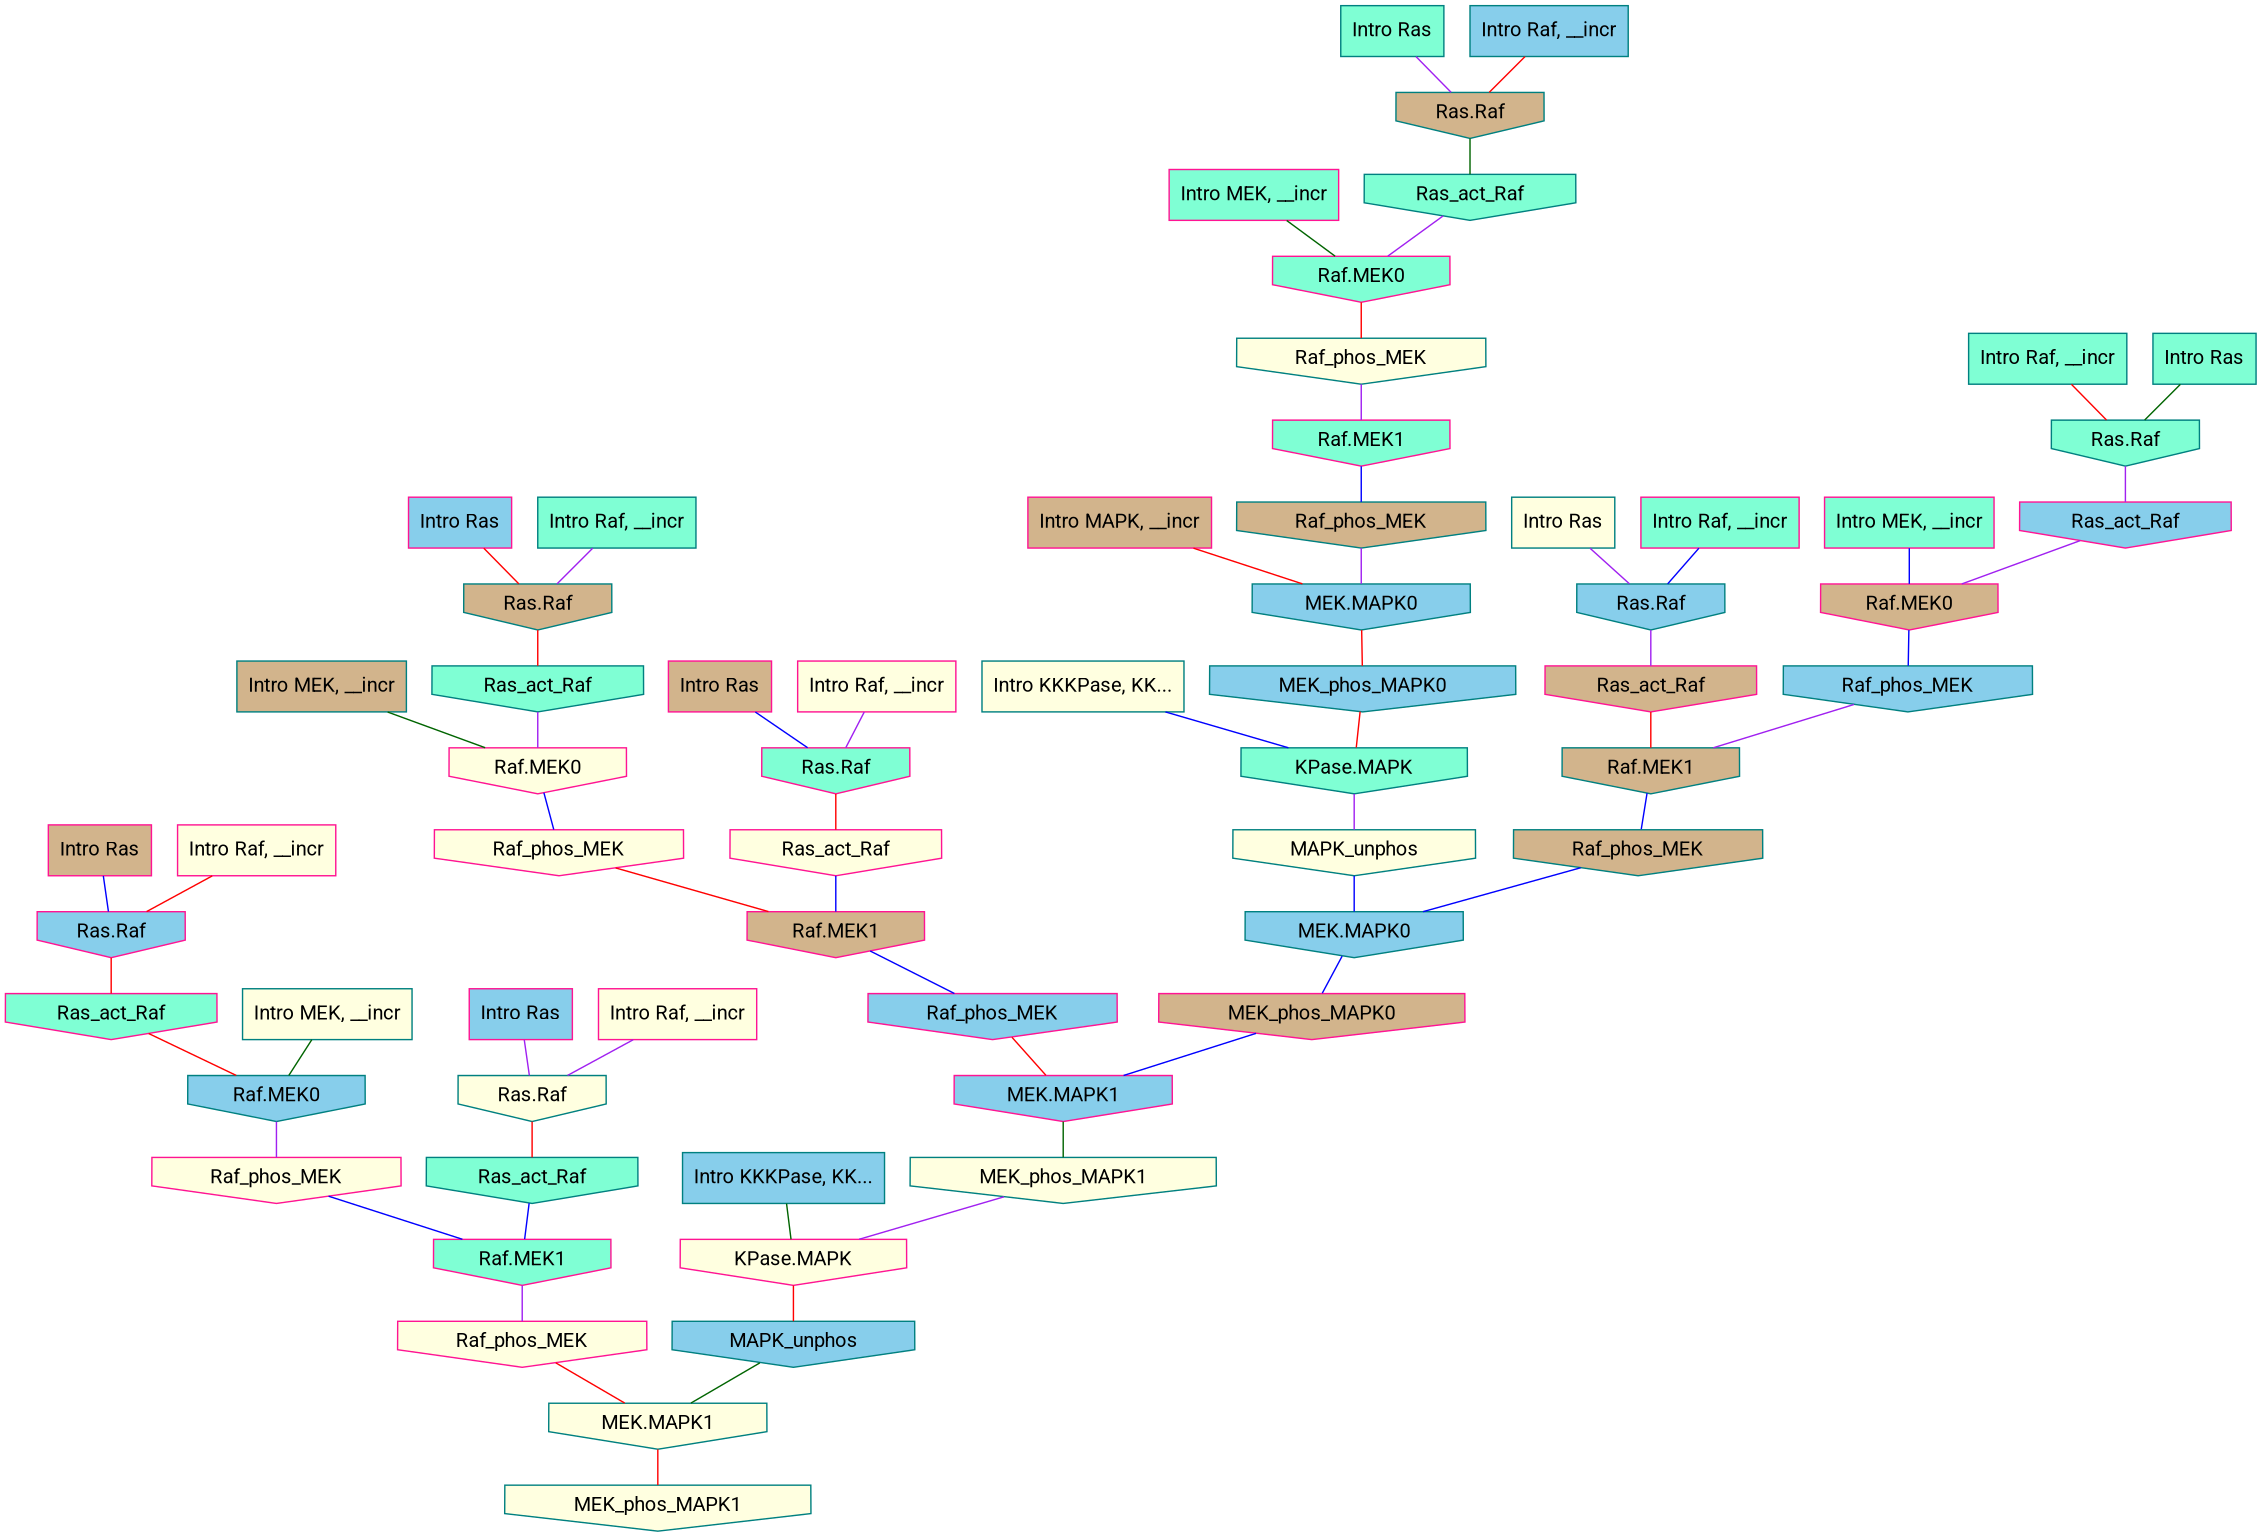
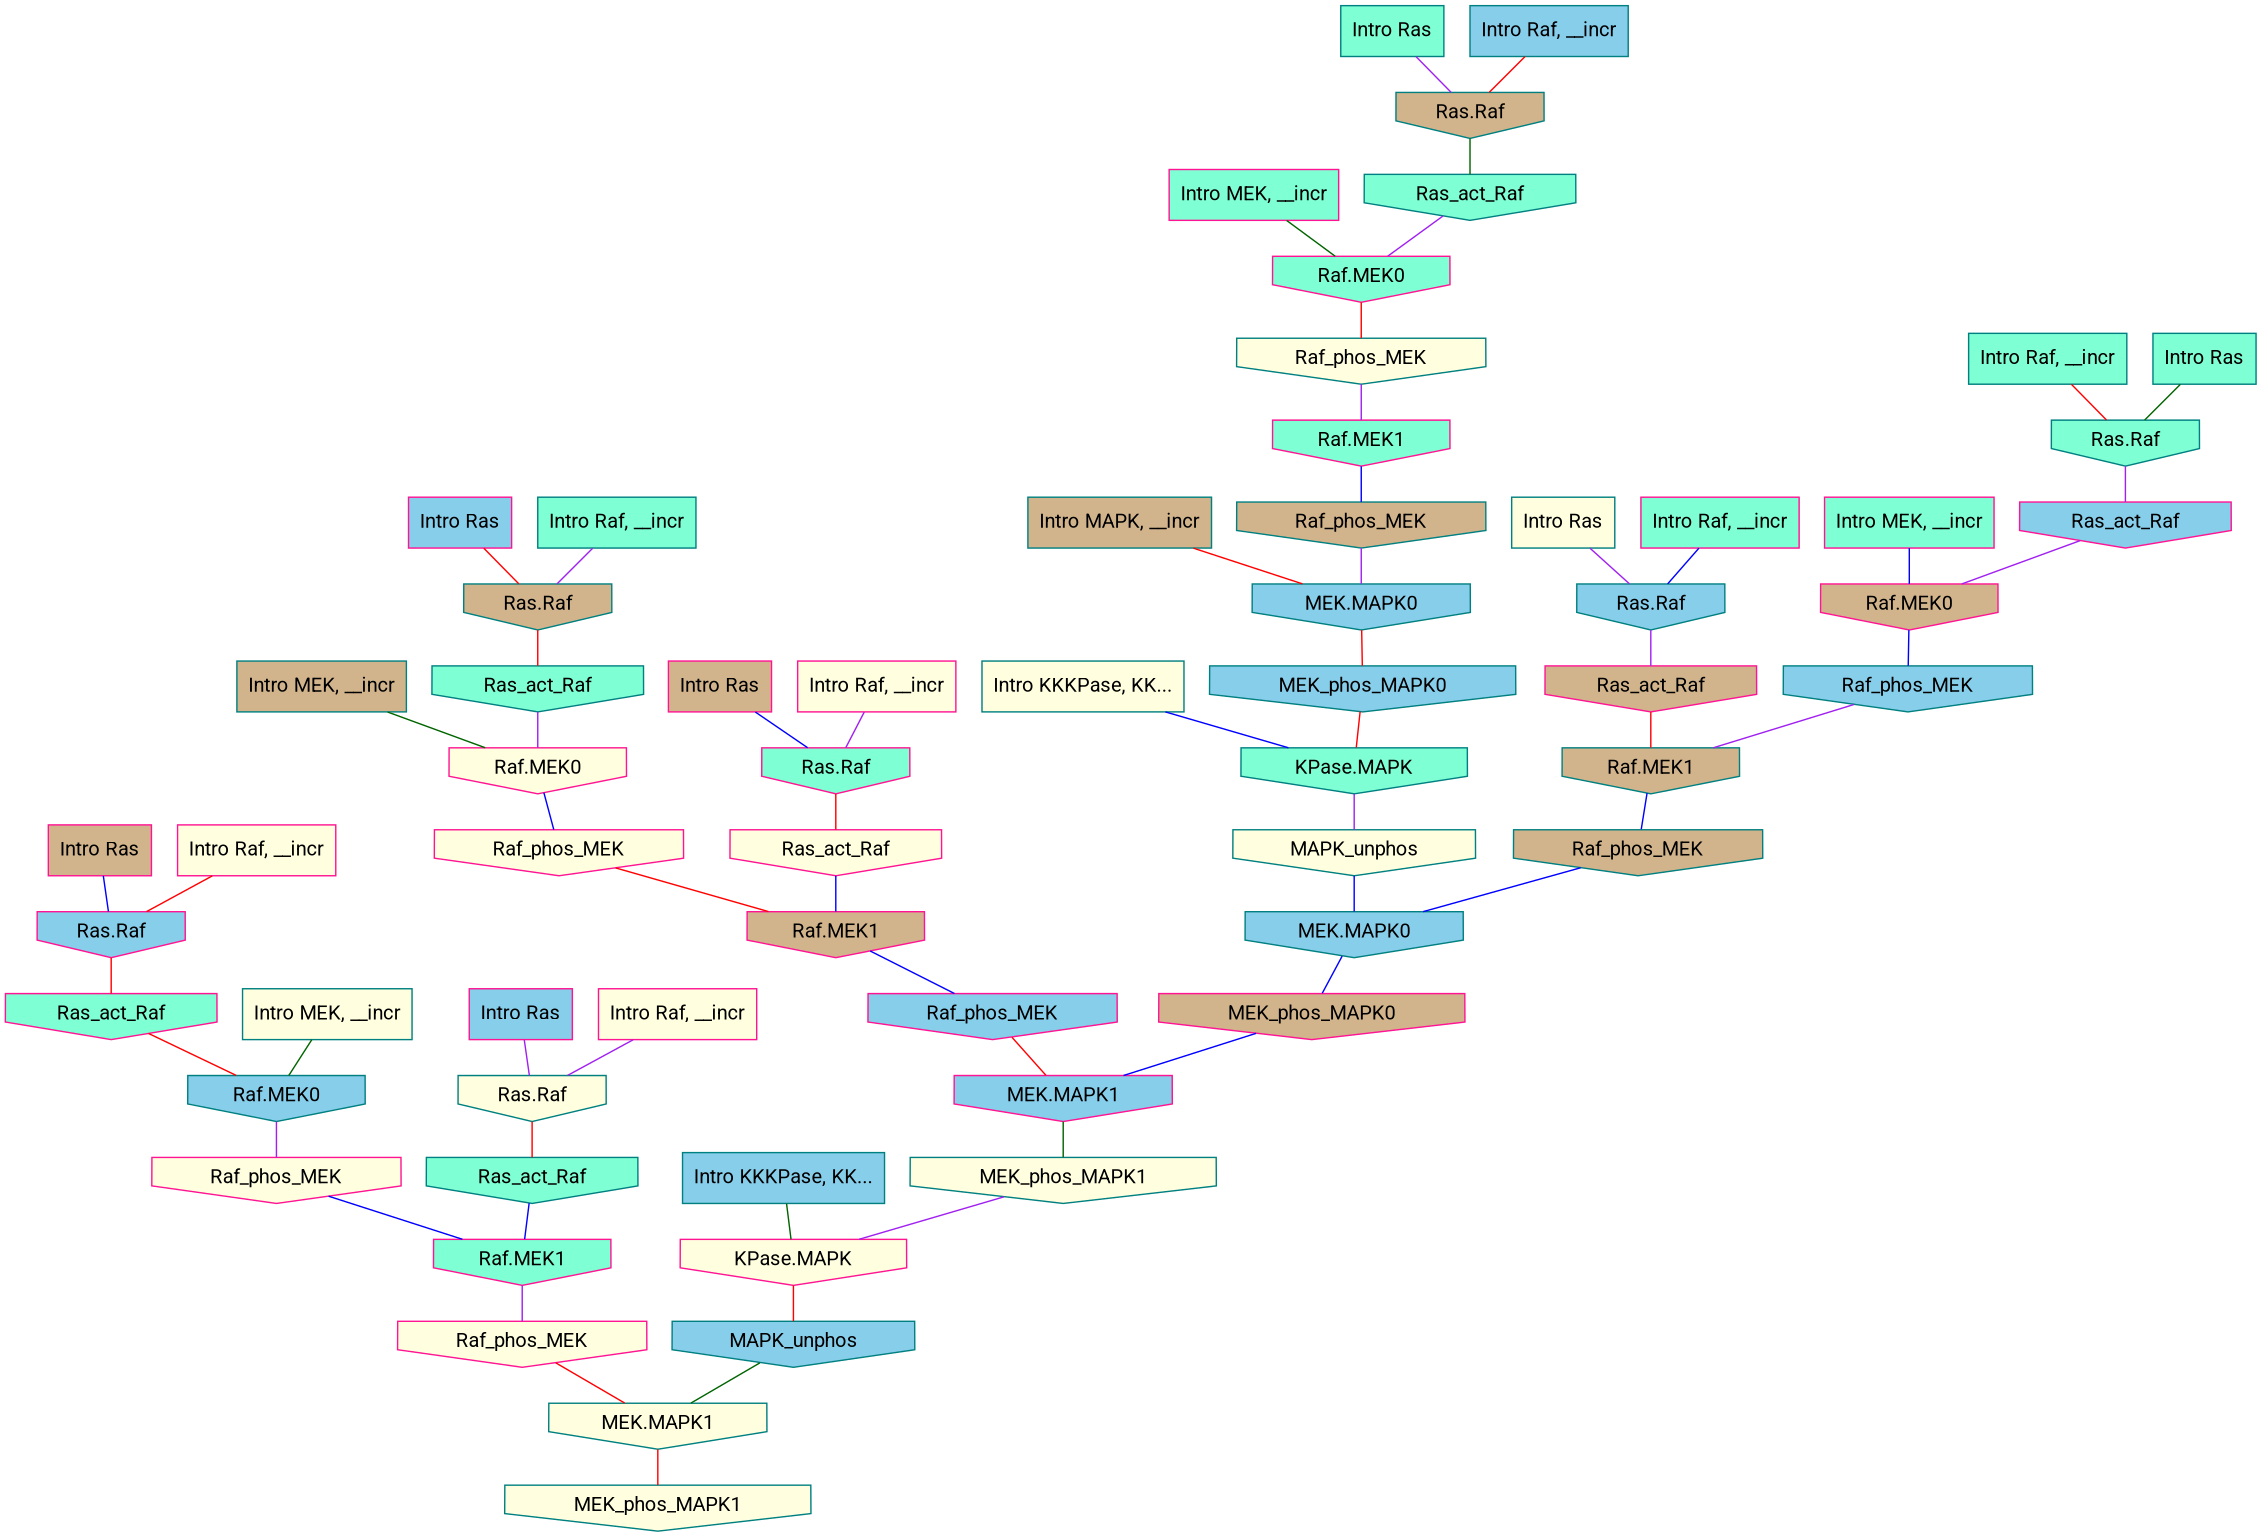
(1120, 523) -> (1120, 523)
